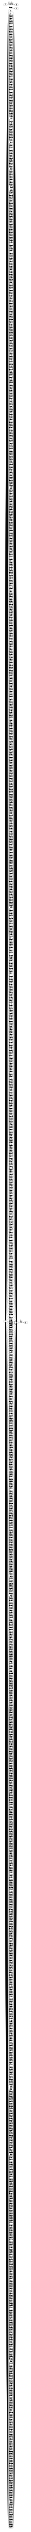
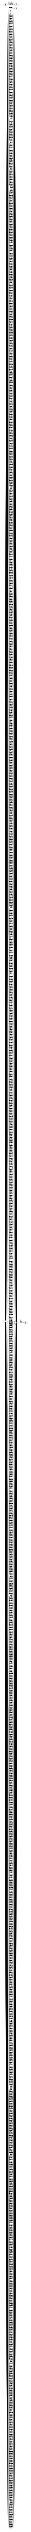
(11, 5) -> (11, 5)
